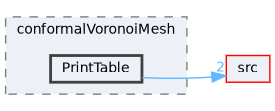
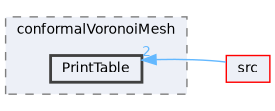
(177, 78) -> (196, 60)
